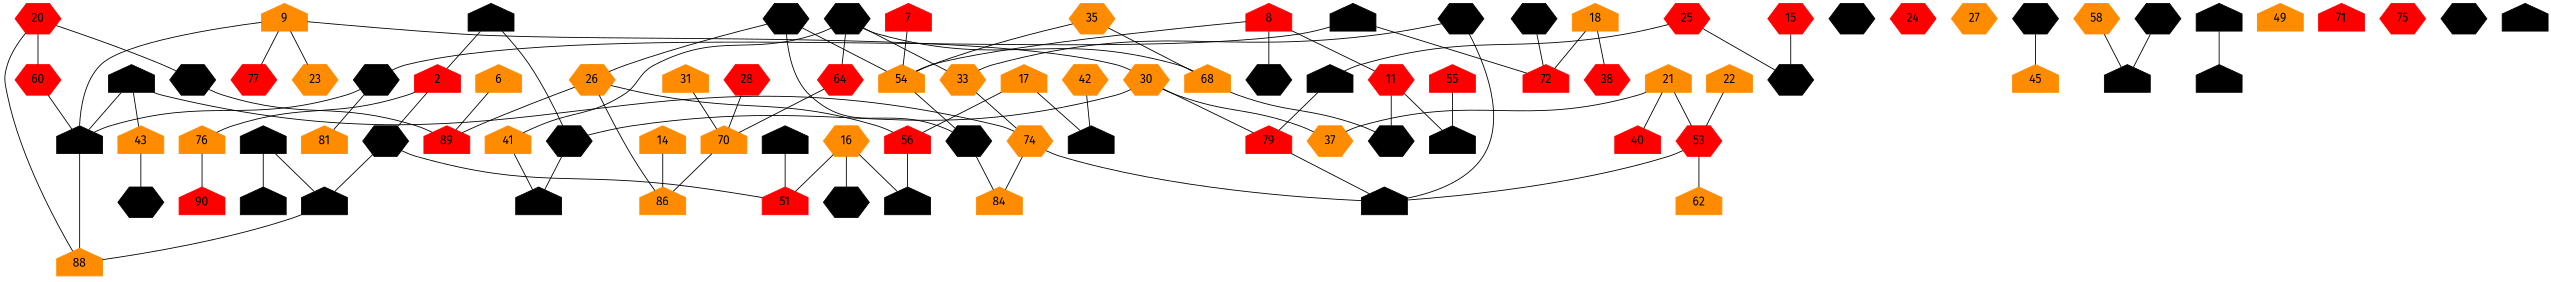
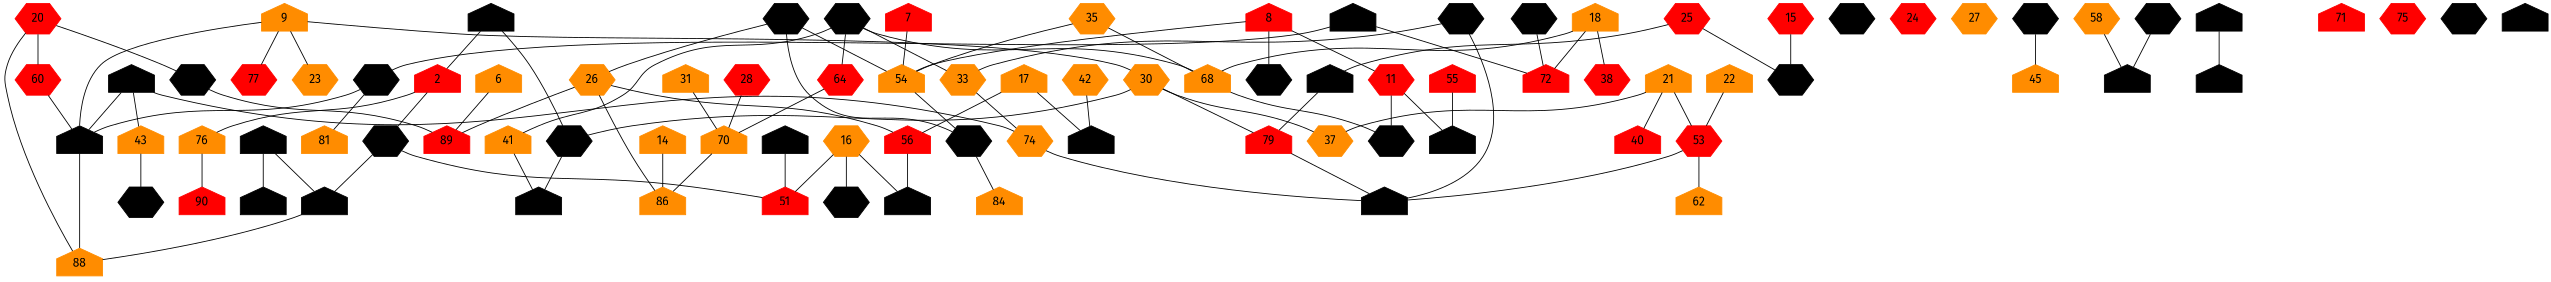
(2280, 19) -> none
none -> (1397, 49)
(1014, 173) -> none
